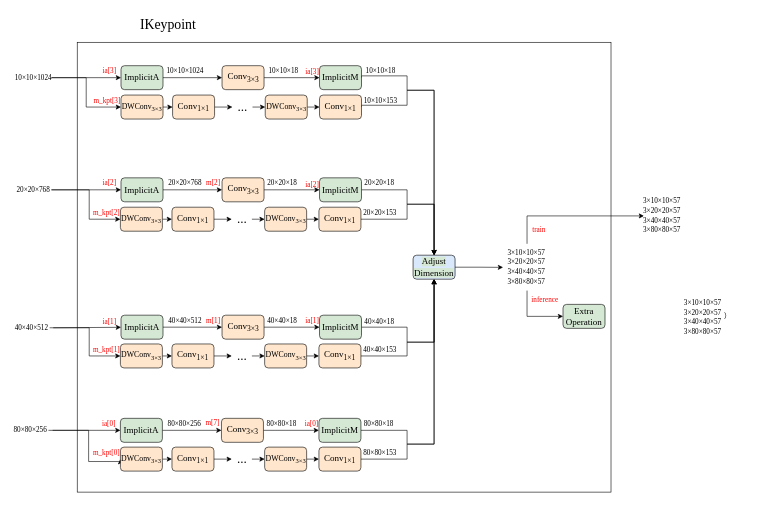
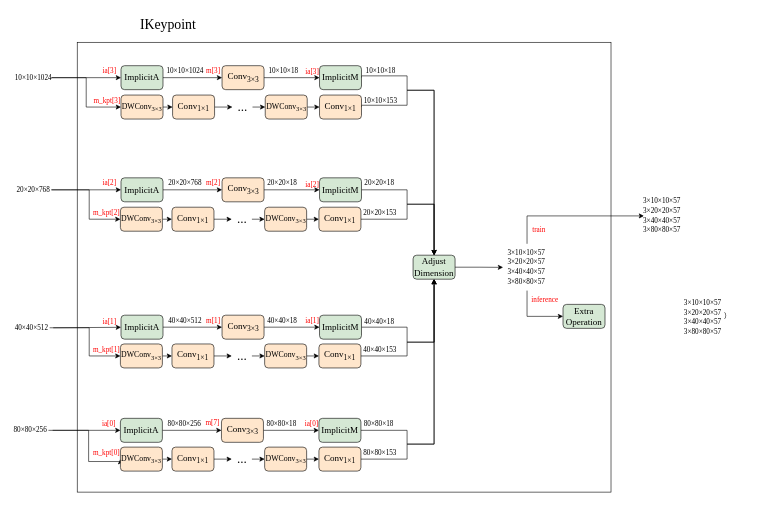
none -> (213, 71)
(434, 267) -> (434, 267)
